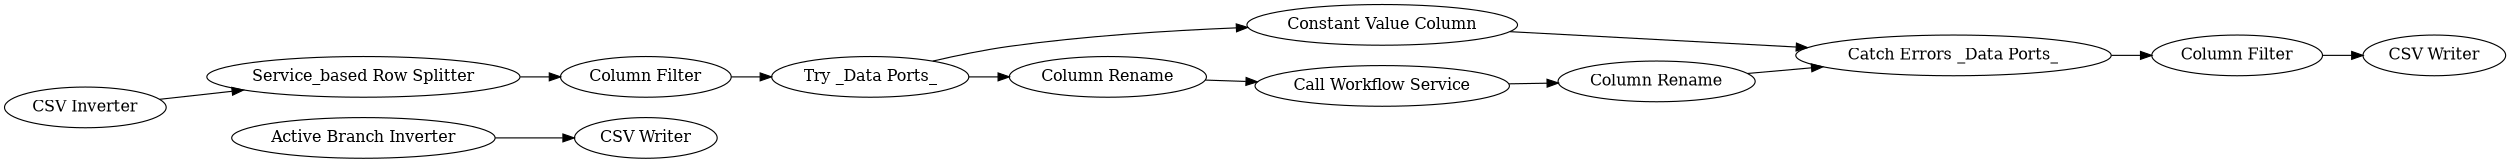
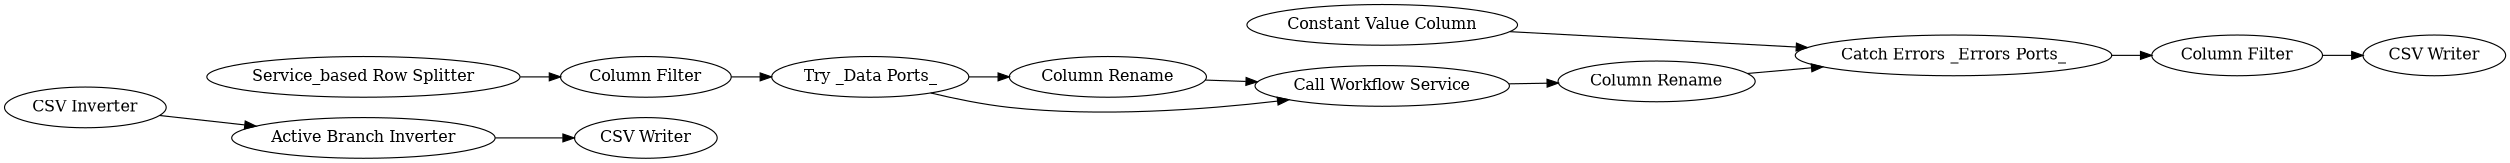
(1084, 38) -> (1104, 112)
(1953, 55) -> (1953, 55)
(196, 95) -> (202, 120)
